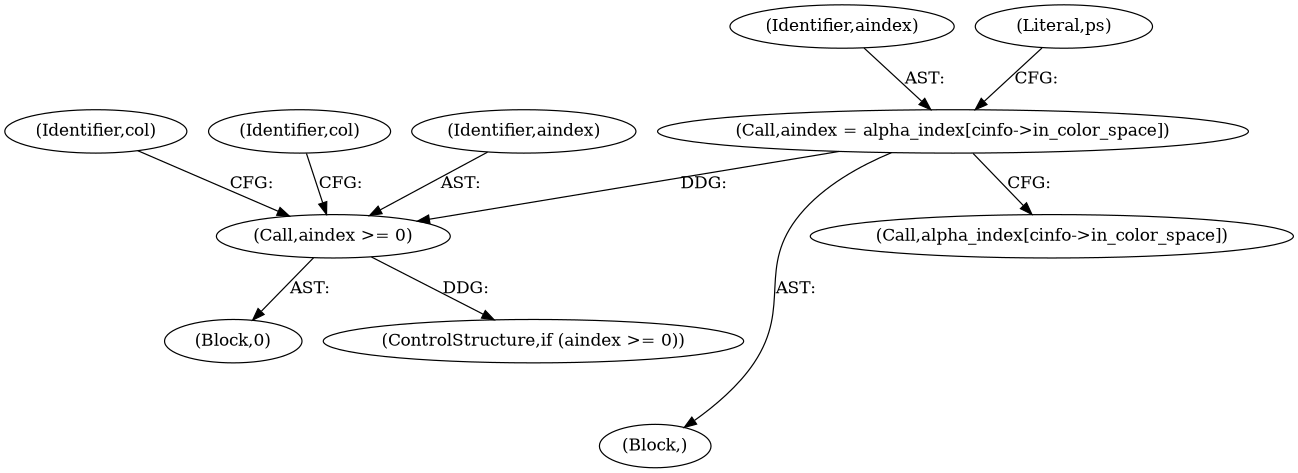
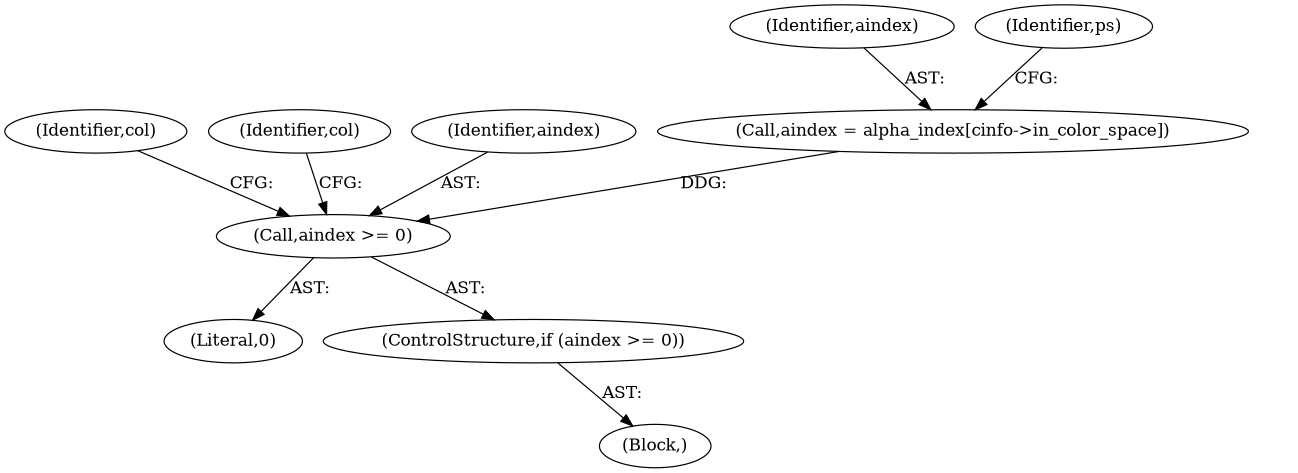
(1064, 27) -> (1064, 27)
(1052, 236) -> none
(776, 274) -> (591, 390)
(468, 289) -> (468, 289)
(233, 341) -> (233, 341)
